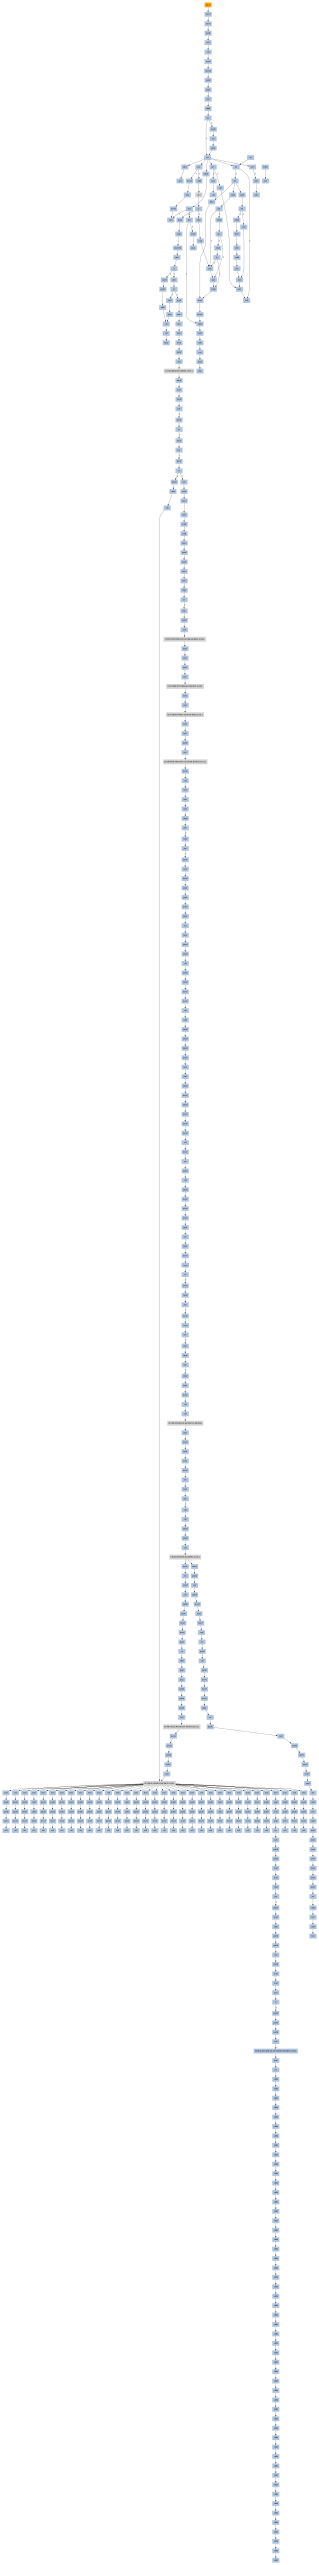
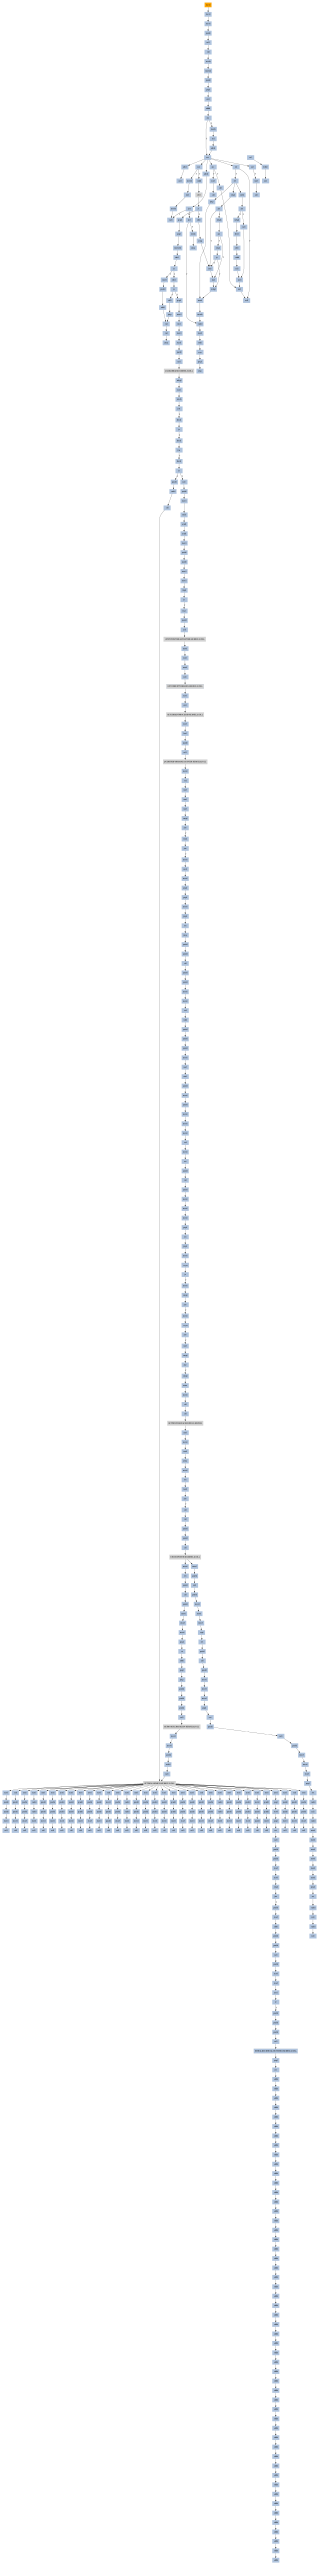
(244, 162) -> (257, 162)
